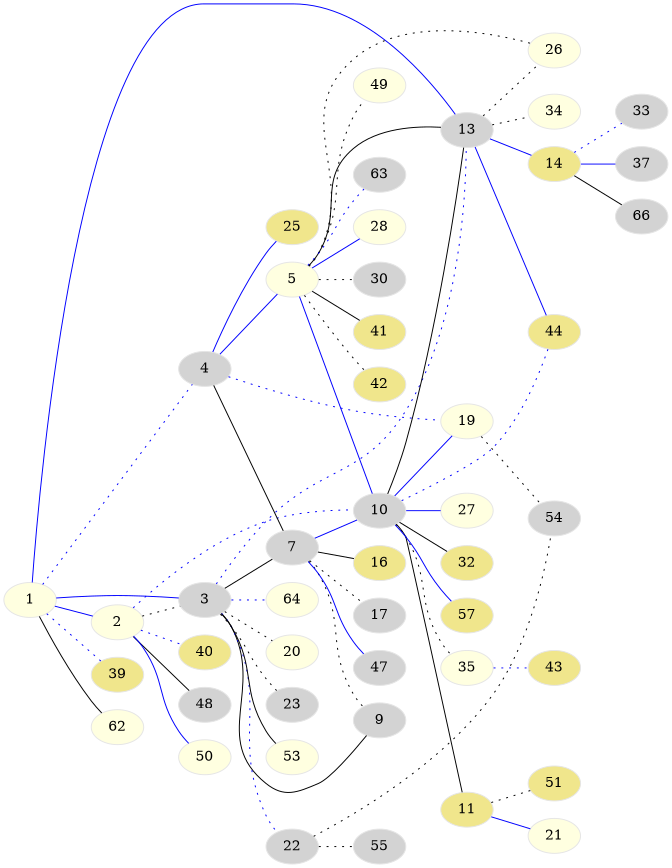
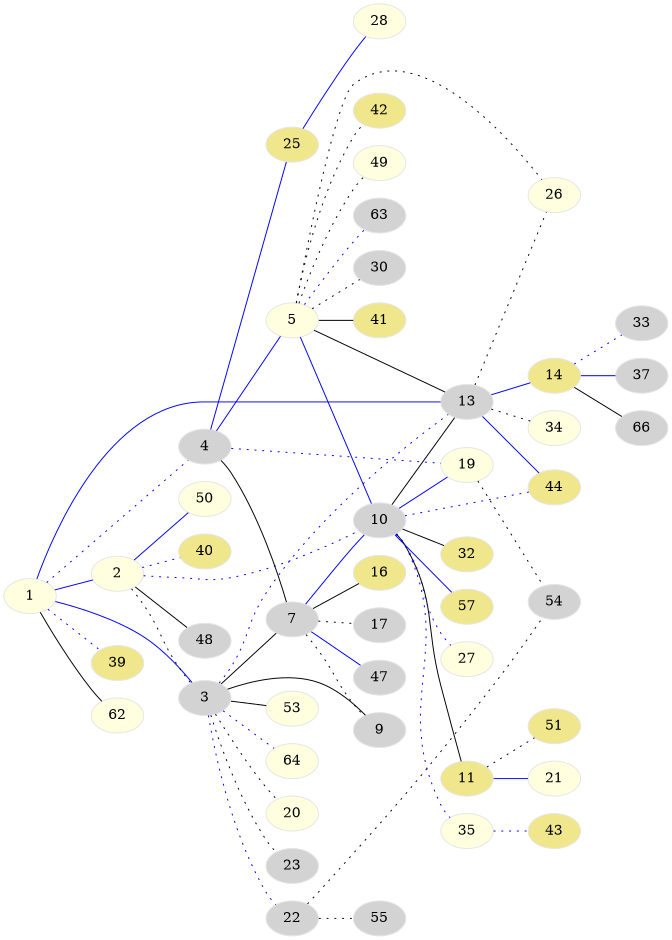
(336, 253) -> (333, 82)
(423, 511) -> (423, 590)
(422, 582) -> (423, 676)
